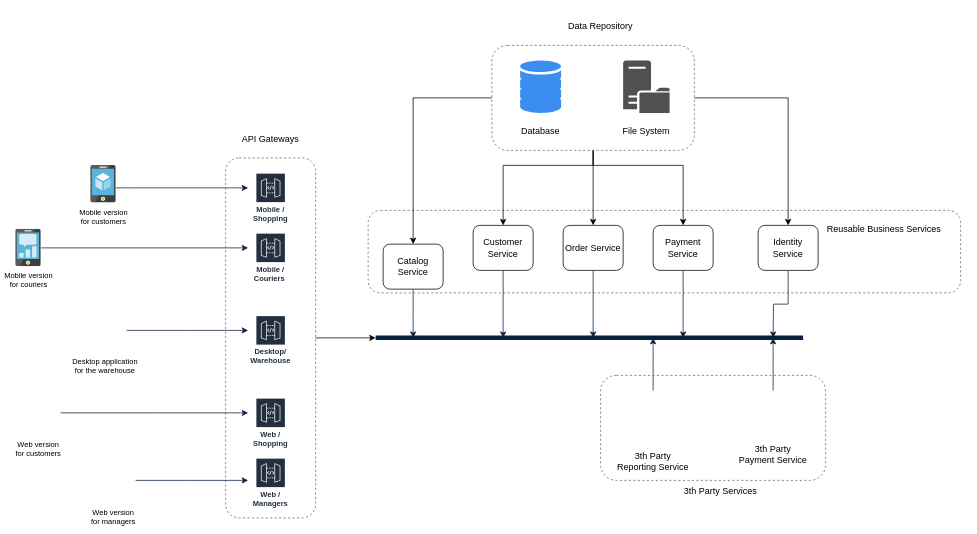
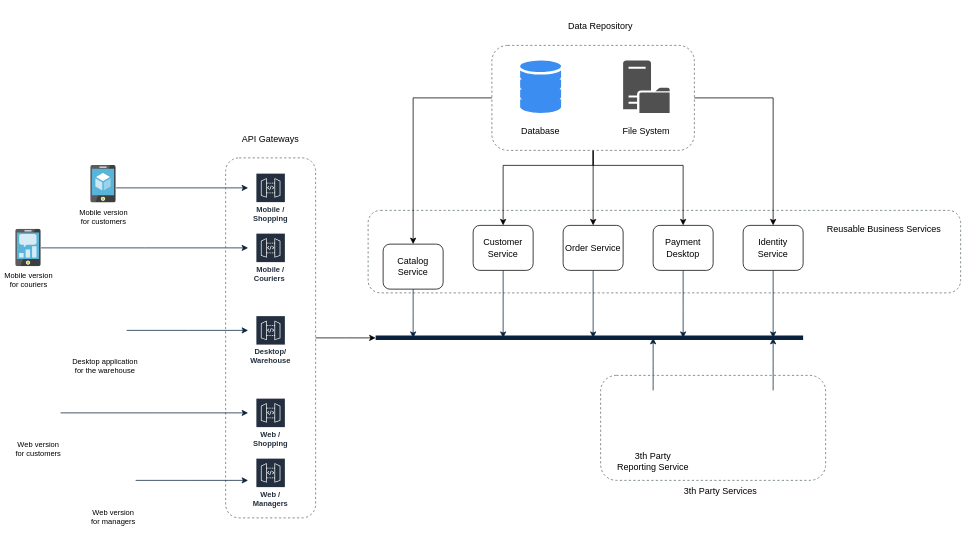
(683, 248) -> (683, 248)
(788, 248) -> (773, 248)
(773, 454) -> none
